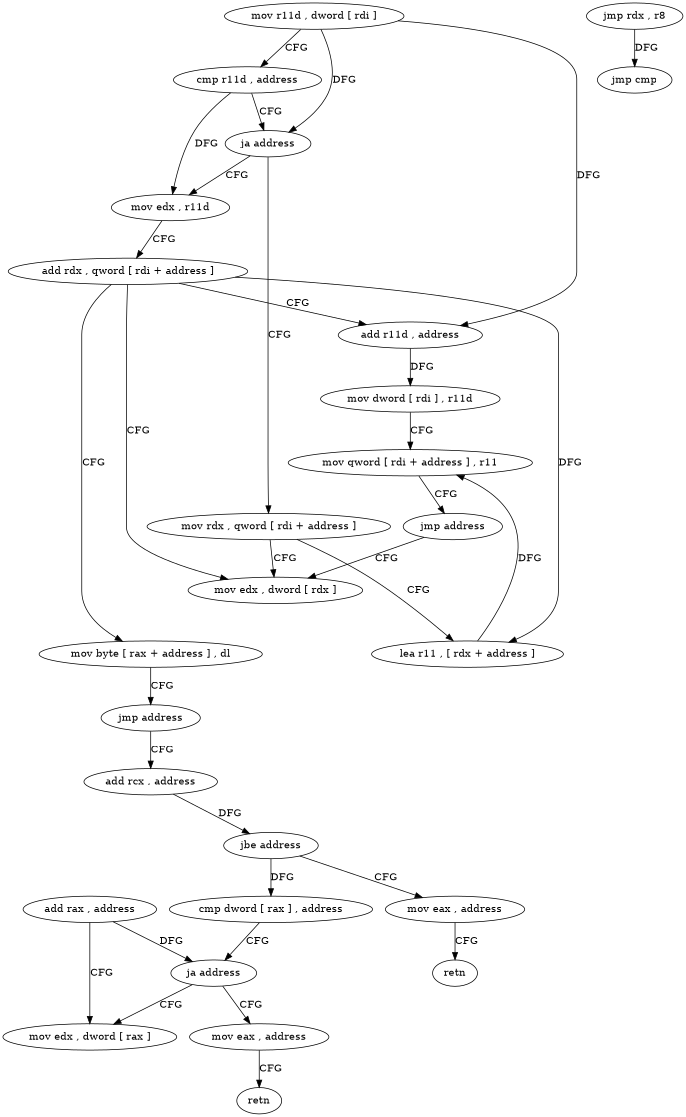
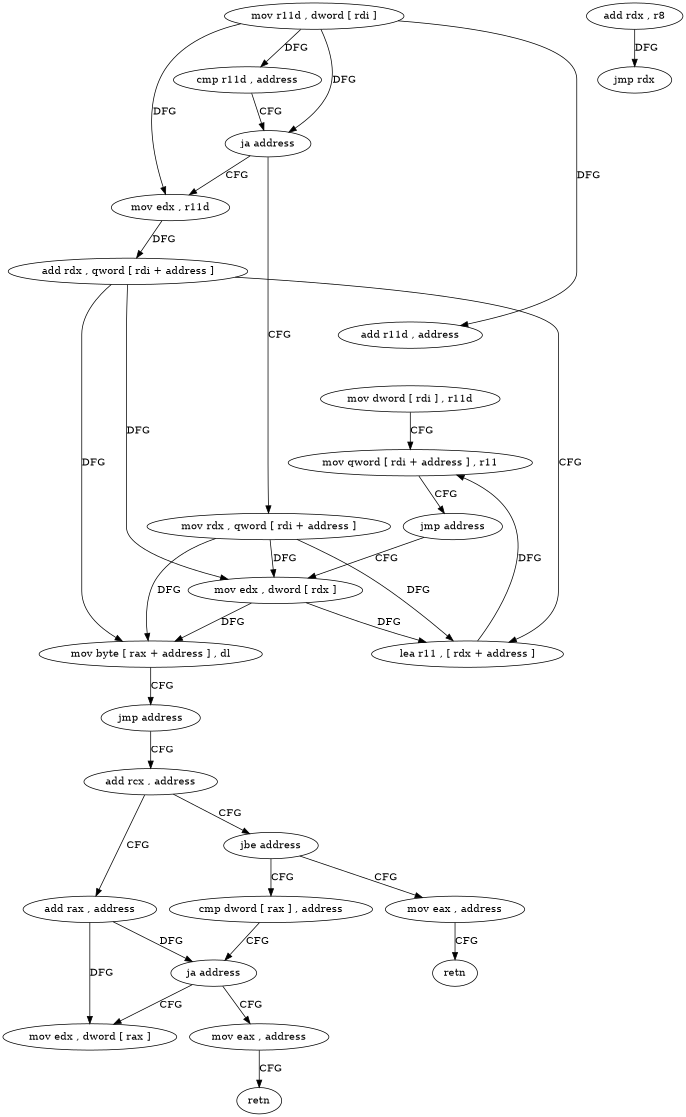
(635, 16) -> (635, 16)
(297, 48) -> (297, 48)
(635, 80) -> (635, 80)
(193, 134) -> (158, 83)
(164, 239) -> (164, 239)
(274, 304) -> none
(410, 363) -> none
(139, 431) -> (139, 431)
(94, 463) -> (94, 463)
(571, 463) -> (571, 463)
(285, 558) -> (285, 558)
none -> (161, 572)
(419, 590) -> (419, 590)
none -> (217, 620)
none -> (362, 623)
(230, 814) -> (230, 814)
none -> (122, 842)
(283, 877) -> (283, 877)
(102, 973) -> (102, 973)
